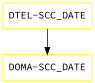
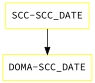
(47, 16) -> (47, 16)
